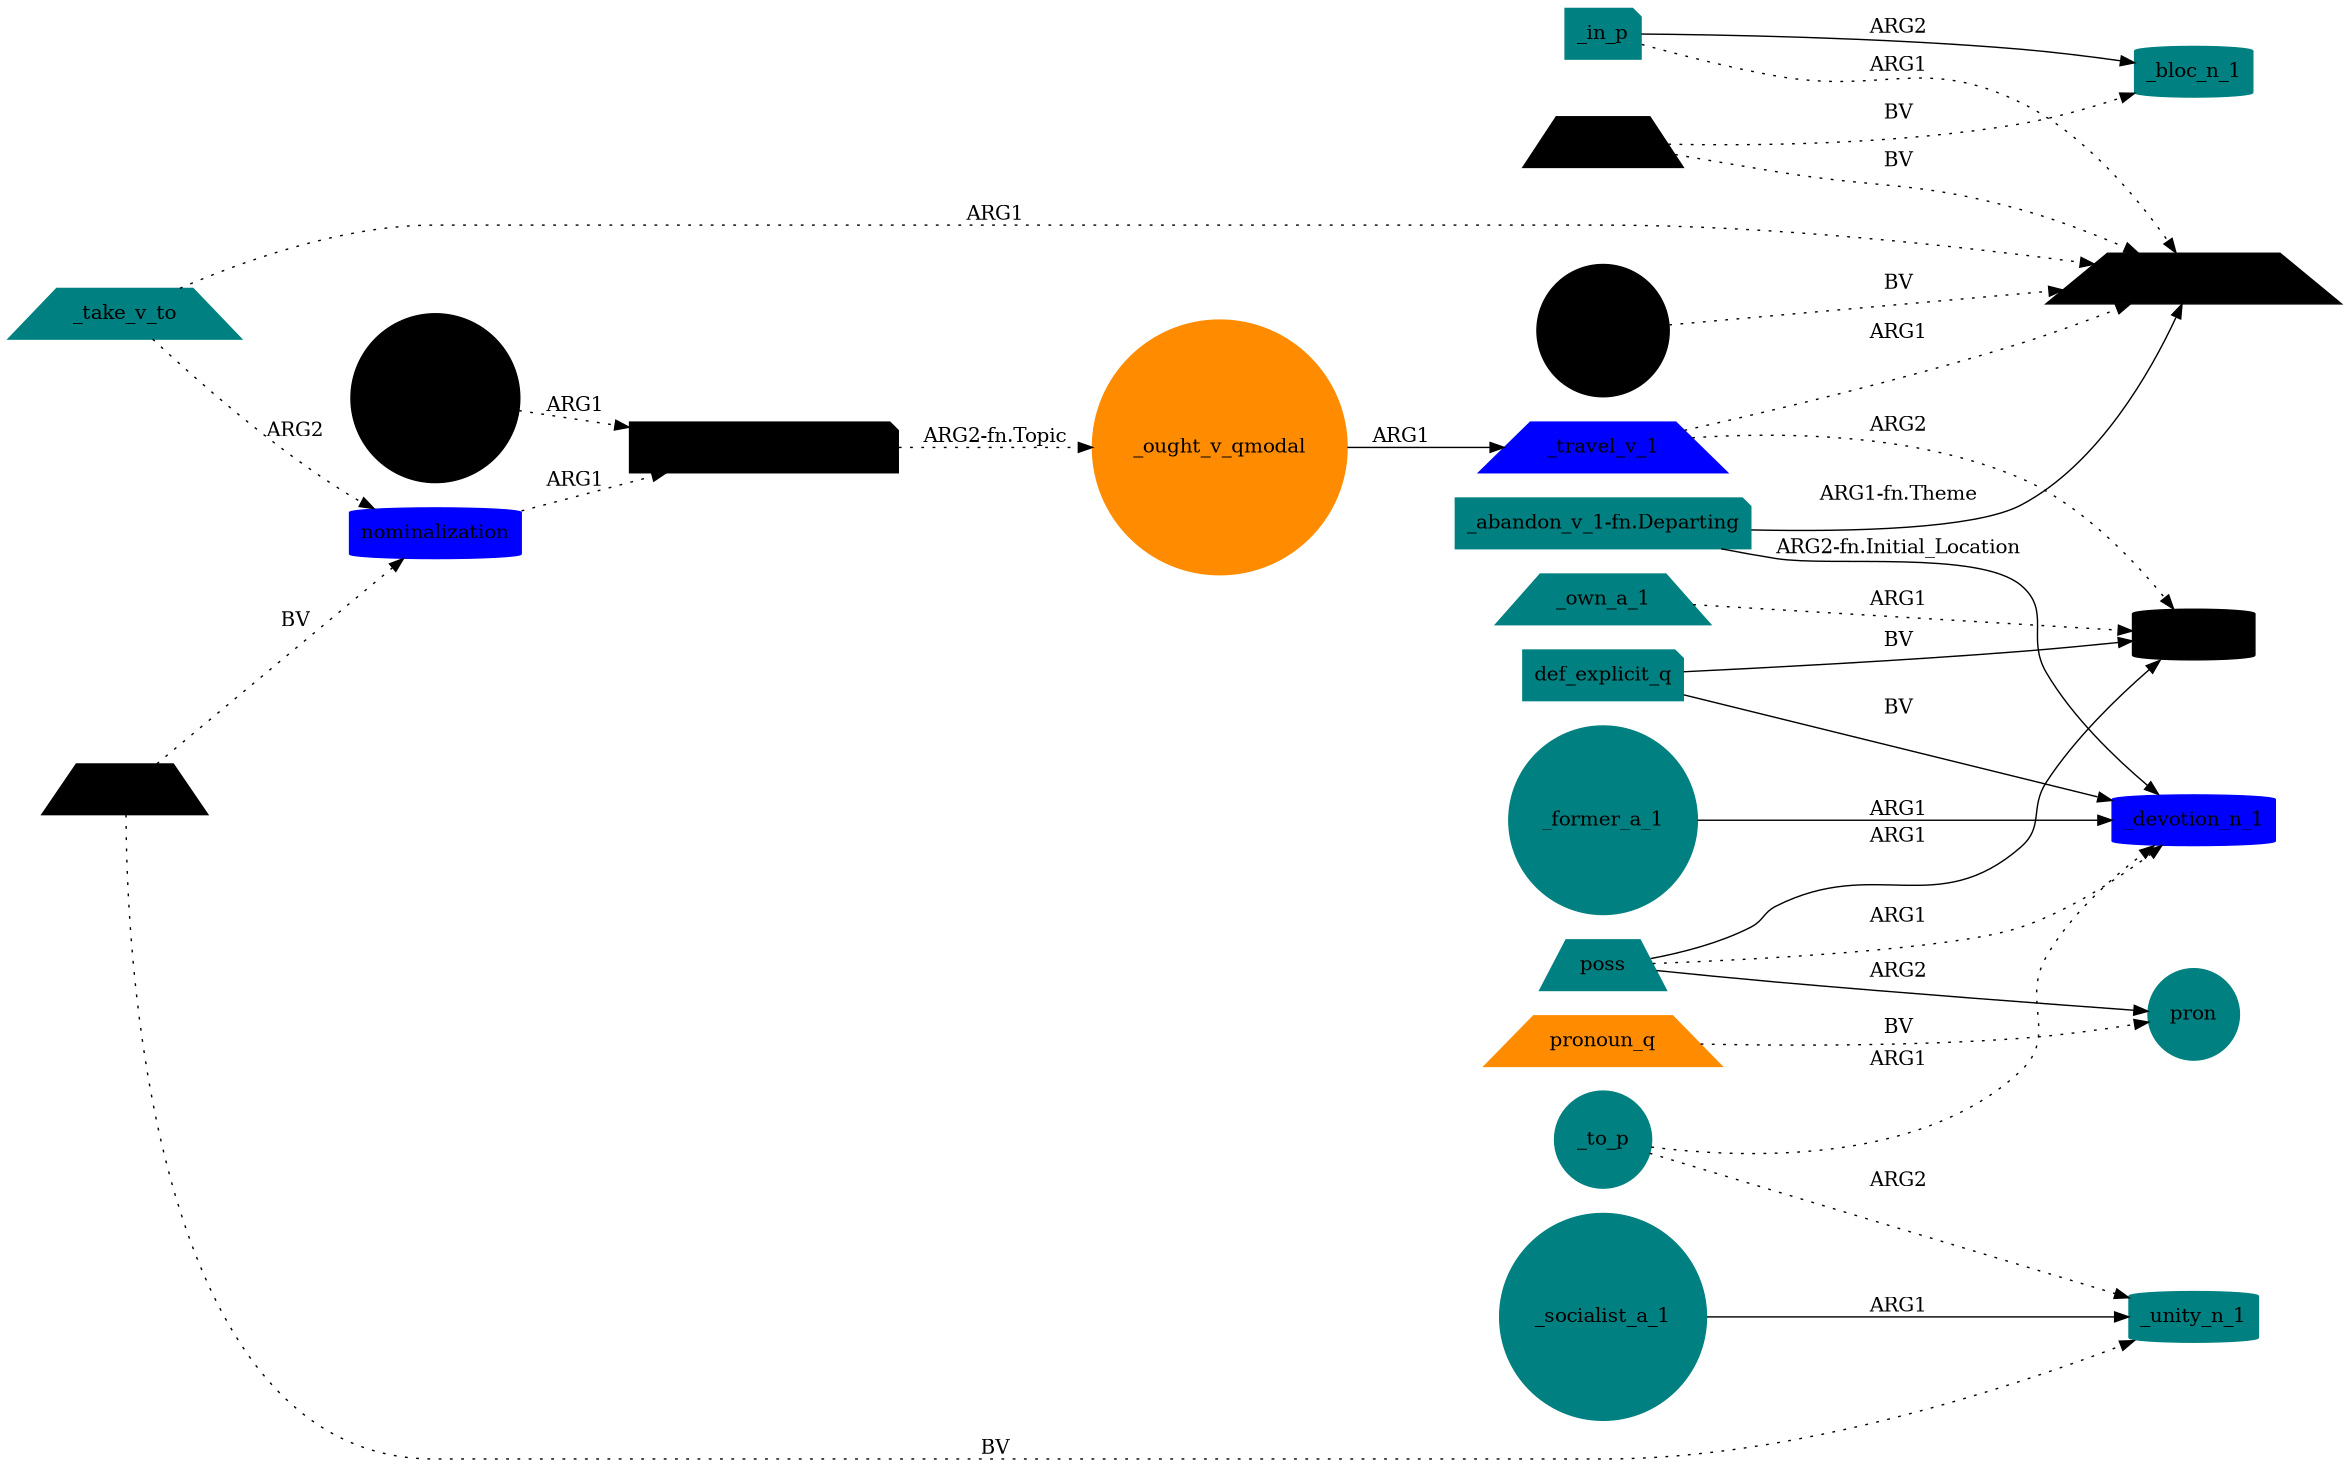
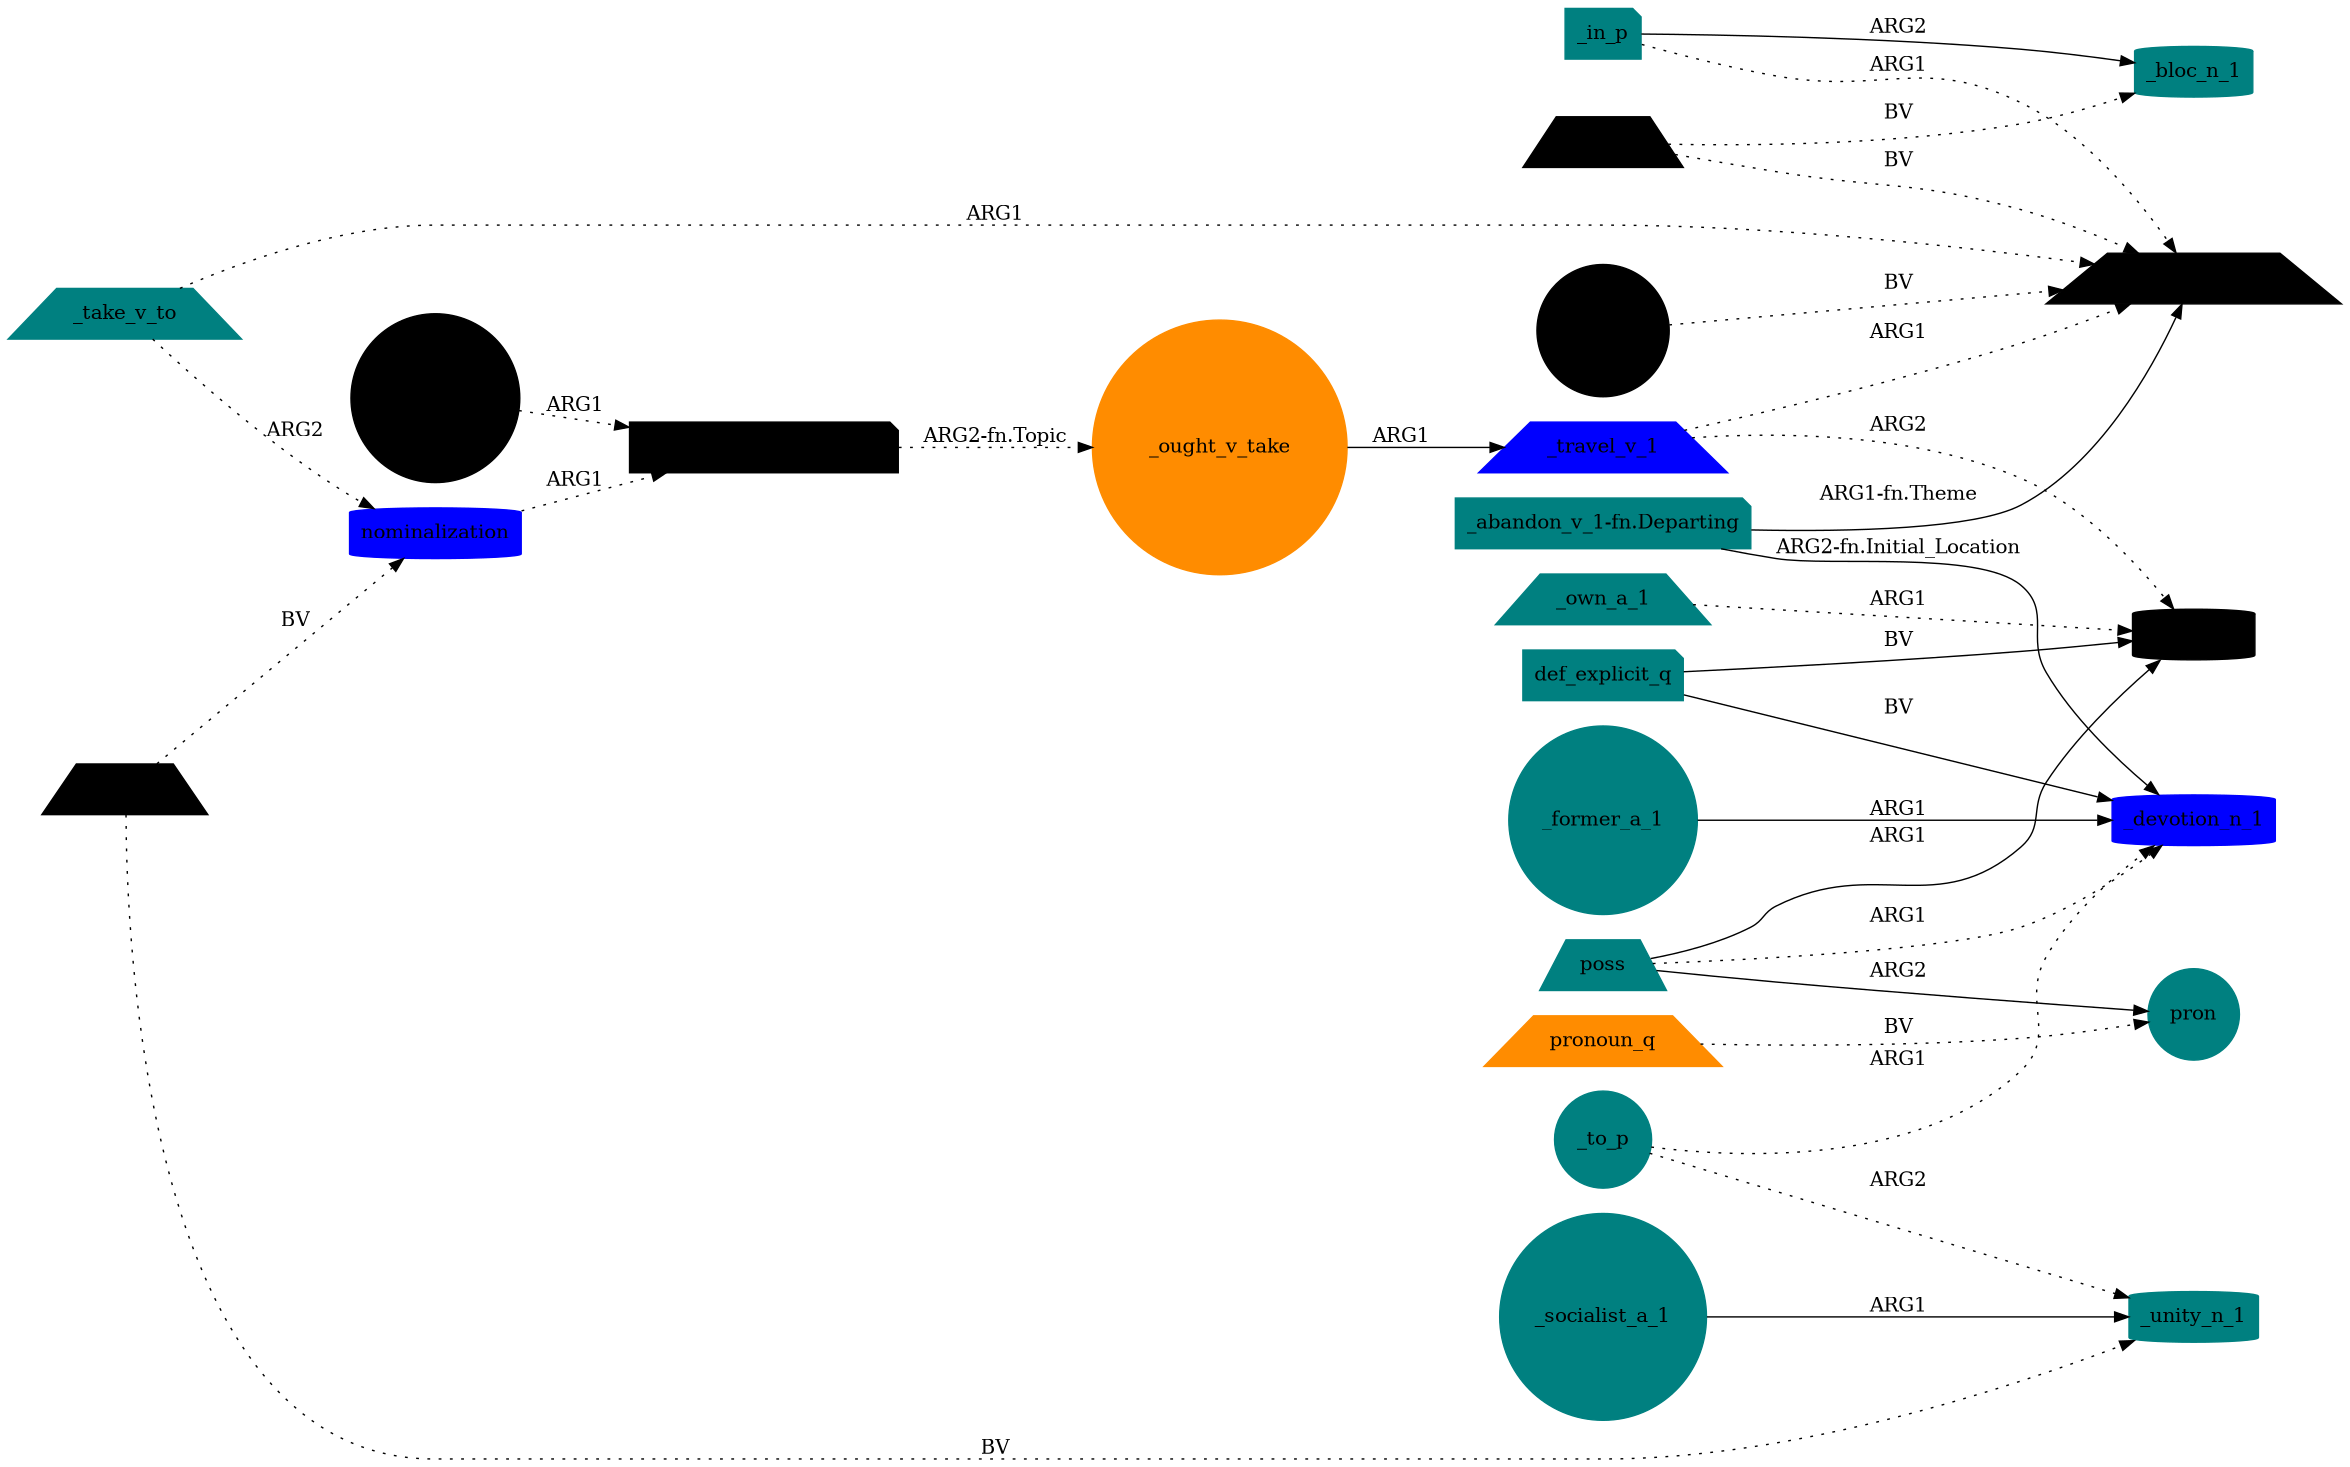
(1220, 447) -> (1220, 447)
